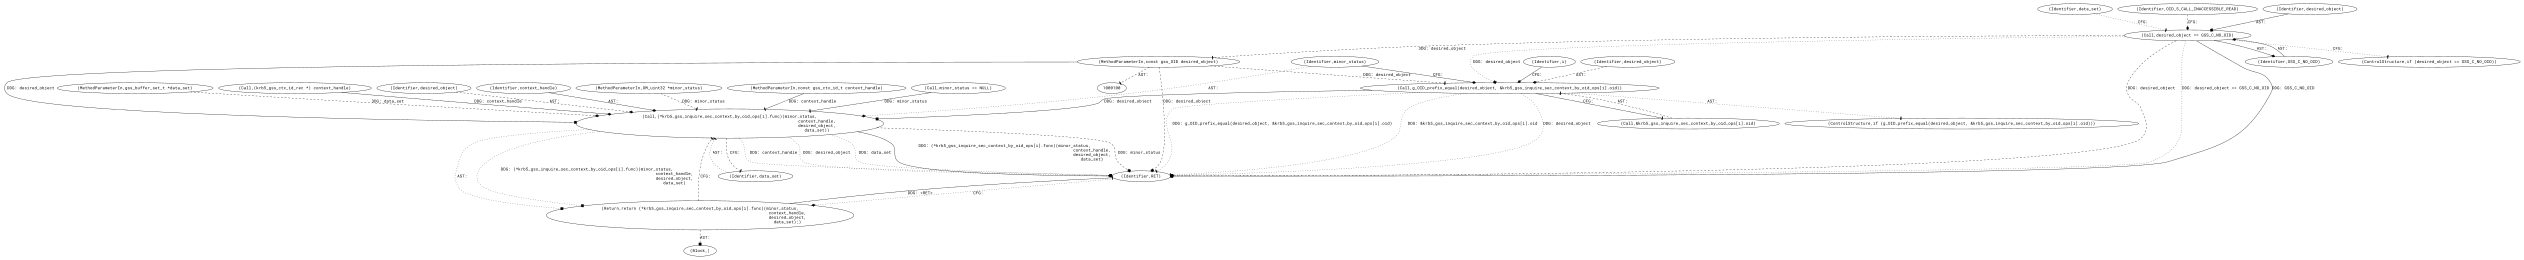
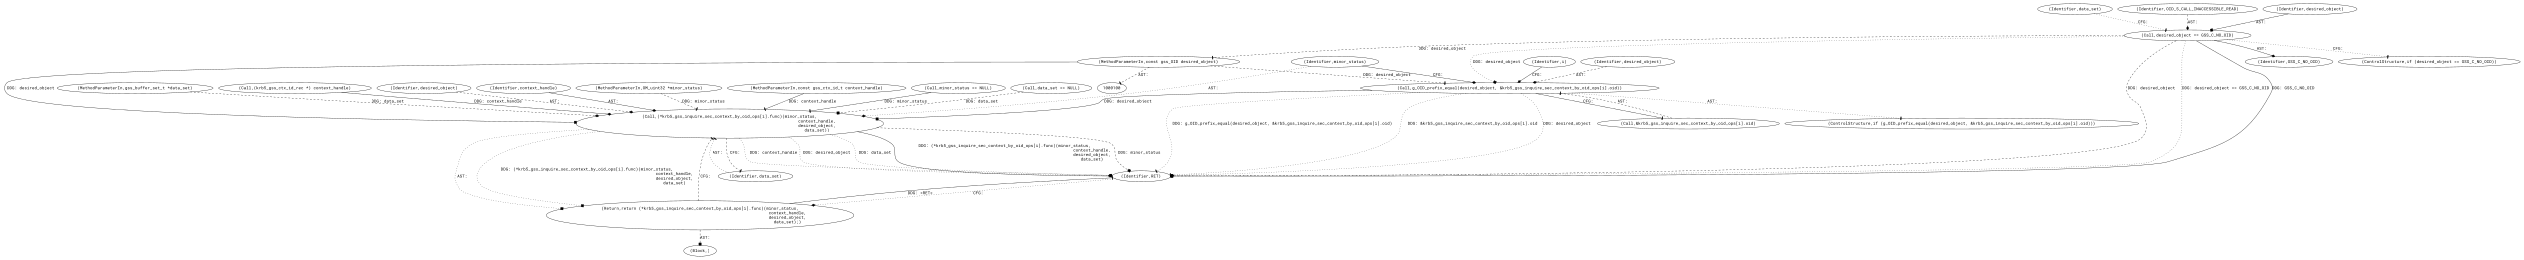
(2194, 22) -> (2194, 22)
(2269, 46) -> none
none -> (1051, 88)
(1164, 120) -> none
